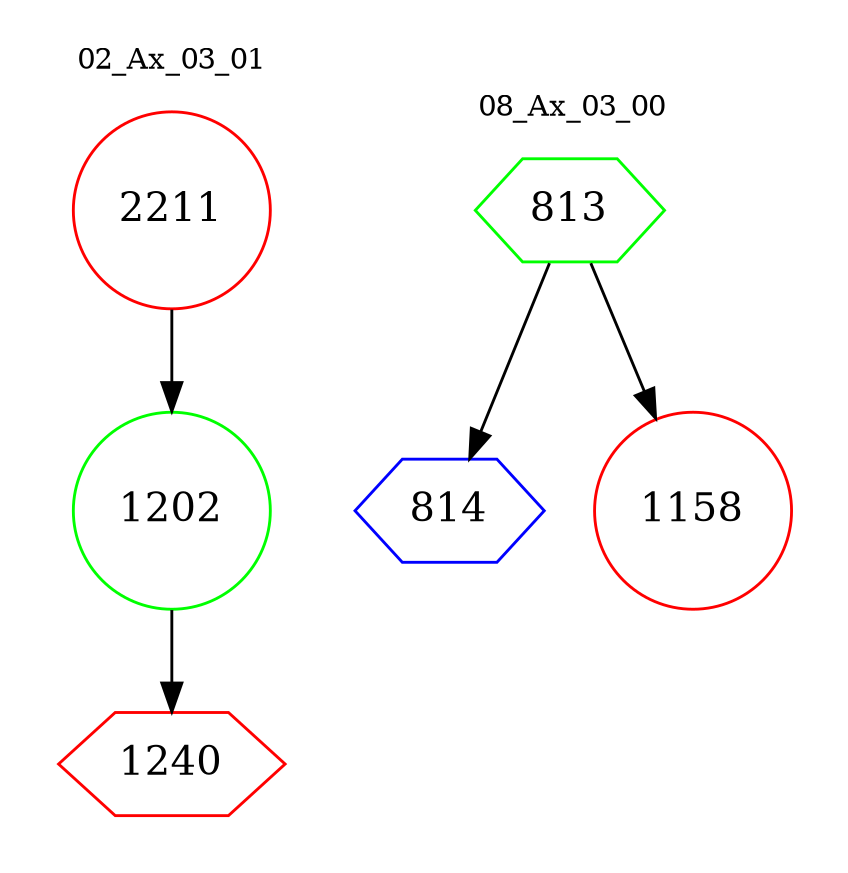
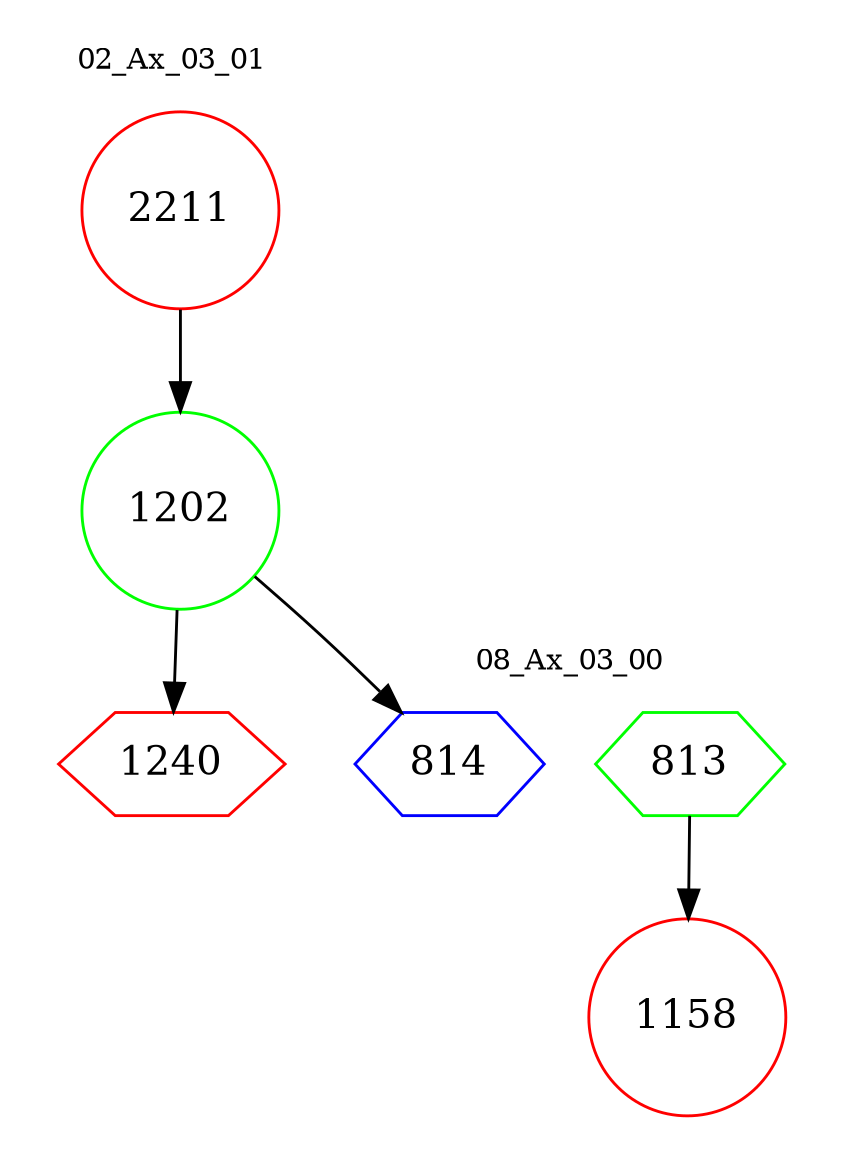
(515, 348) -> (290, 607)
